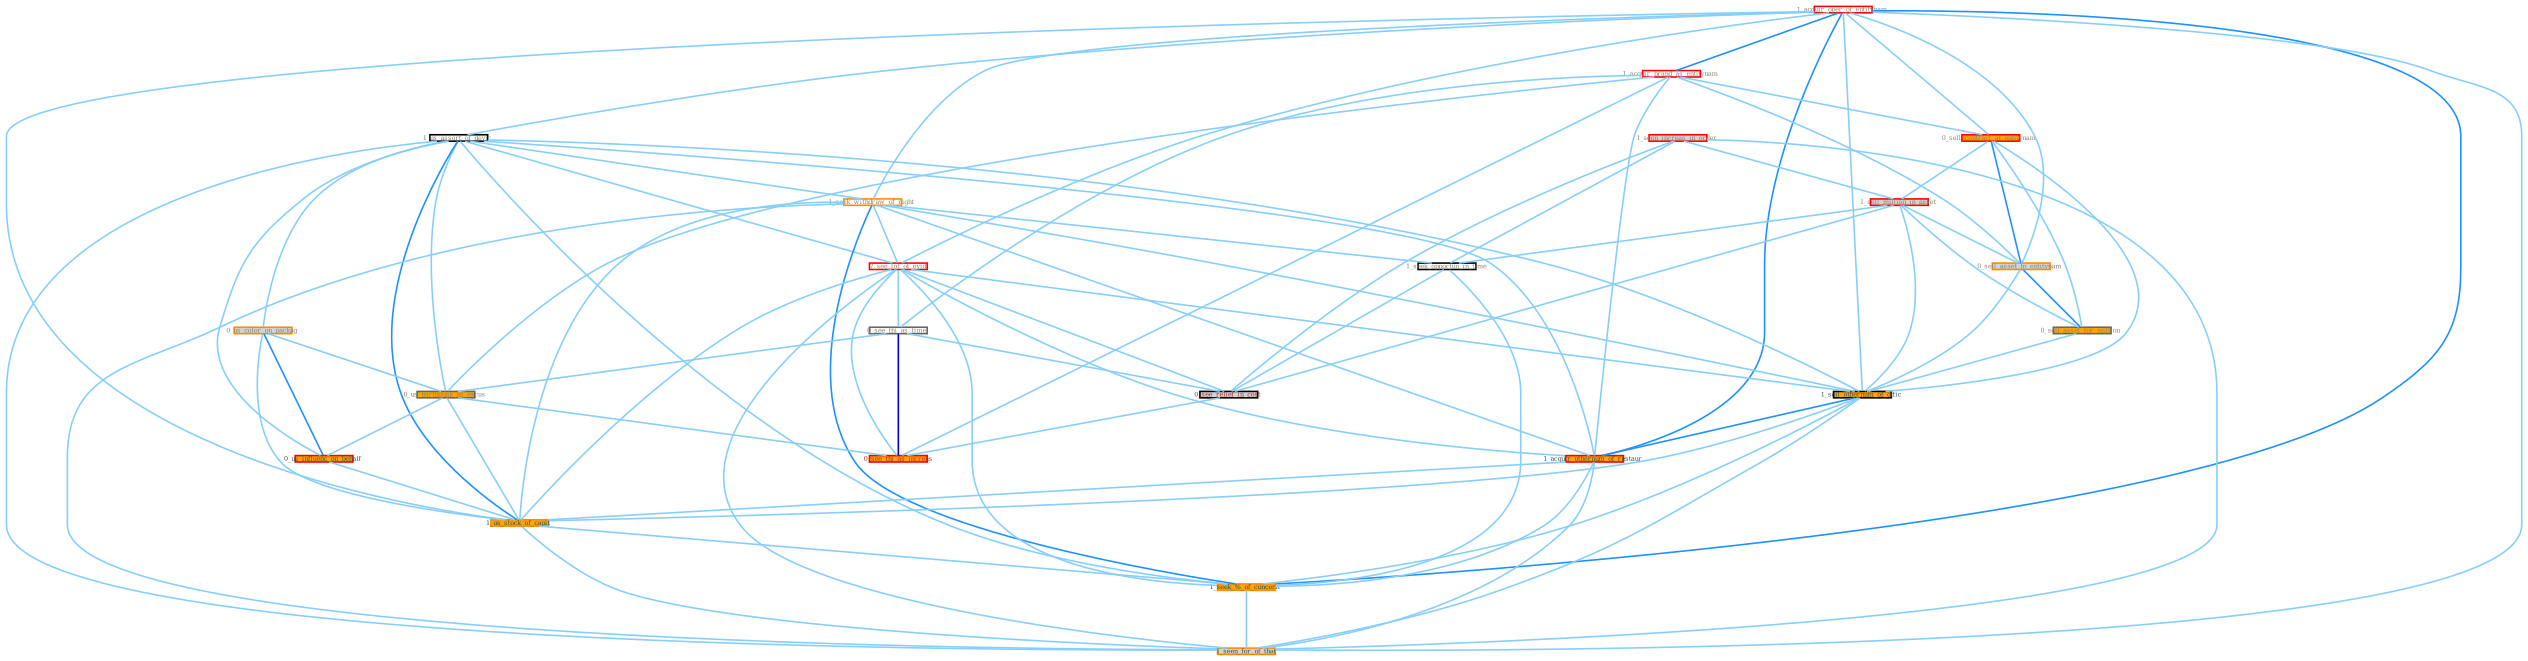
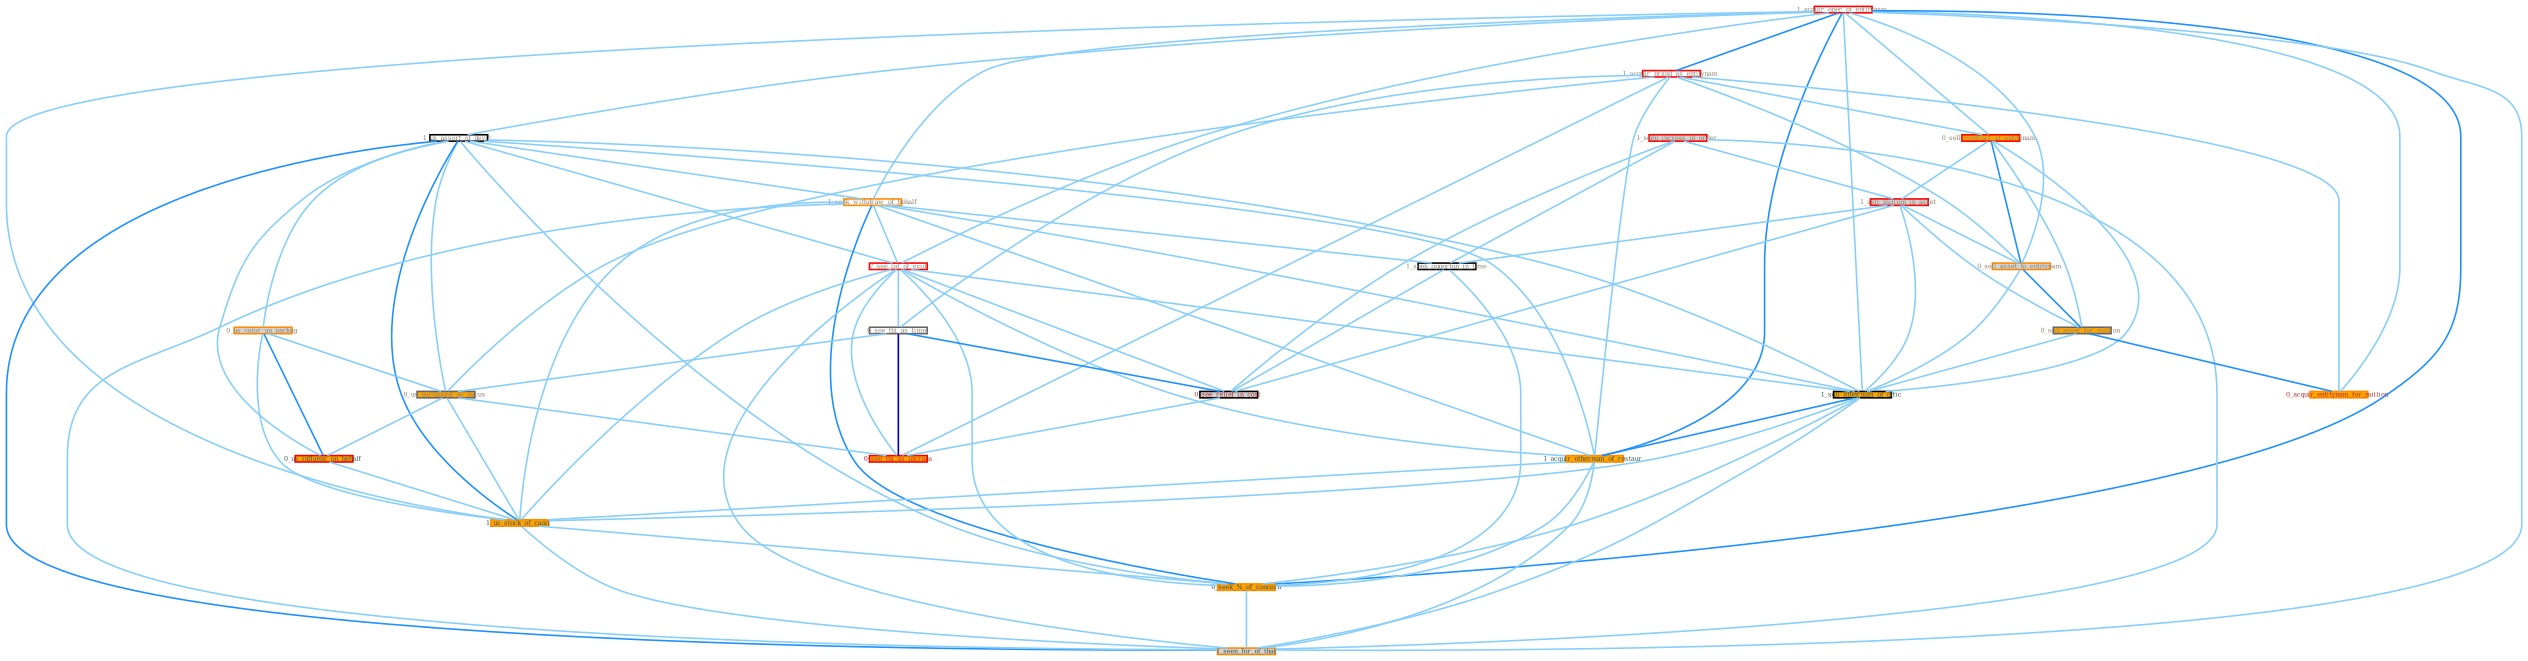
(873, 202) -> (873, 202)
(1063, 363) -> (1063, 363)
none -> (2339, 395)
(1595, 459) -> (1595, 459)
(1246, 587) -> (1246, 587)
(218, 604) -> (218, 604)
